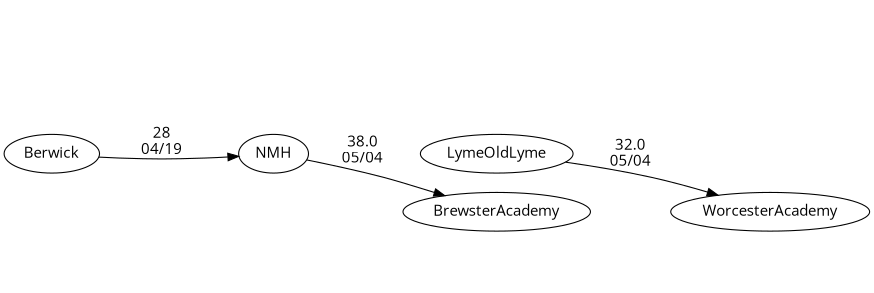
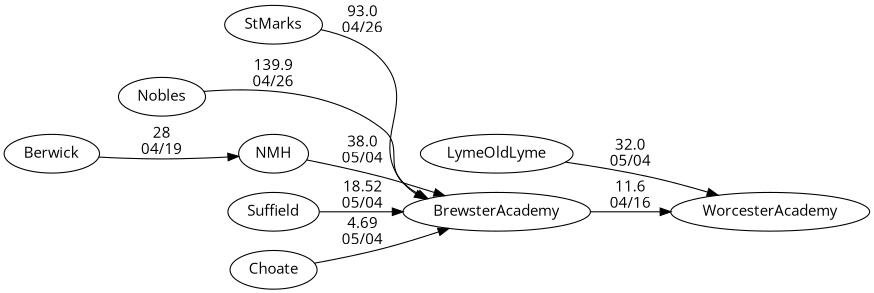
none -> (274, 25)
none -> (162, 97)
none -> (274, 212)
none -> (625, 212)
none -> (274, 270)
